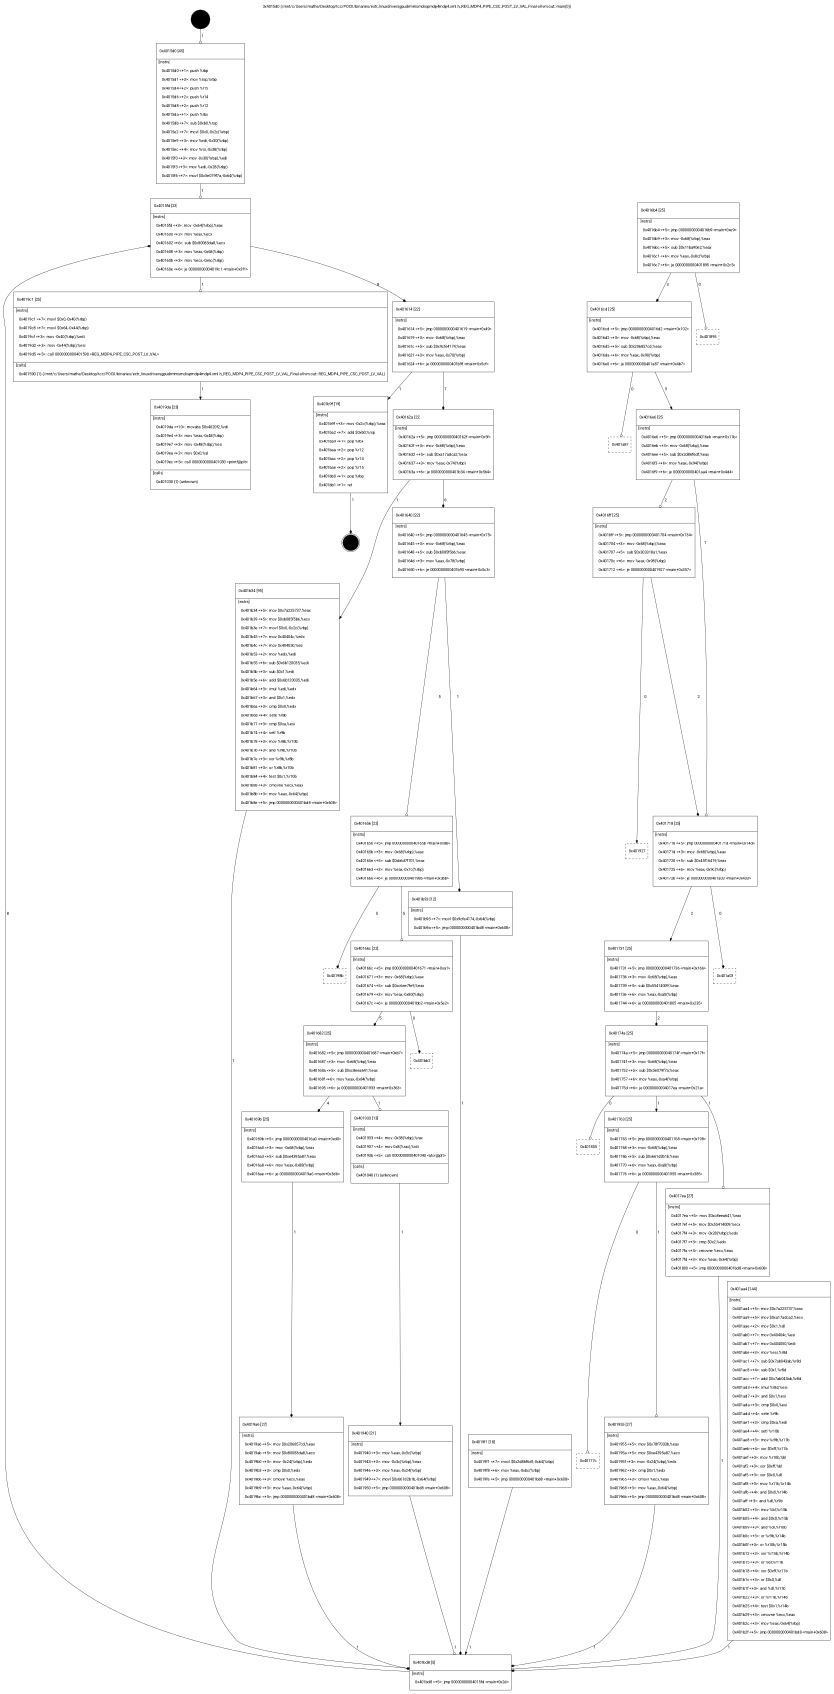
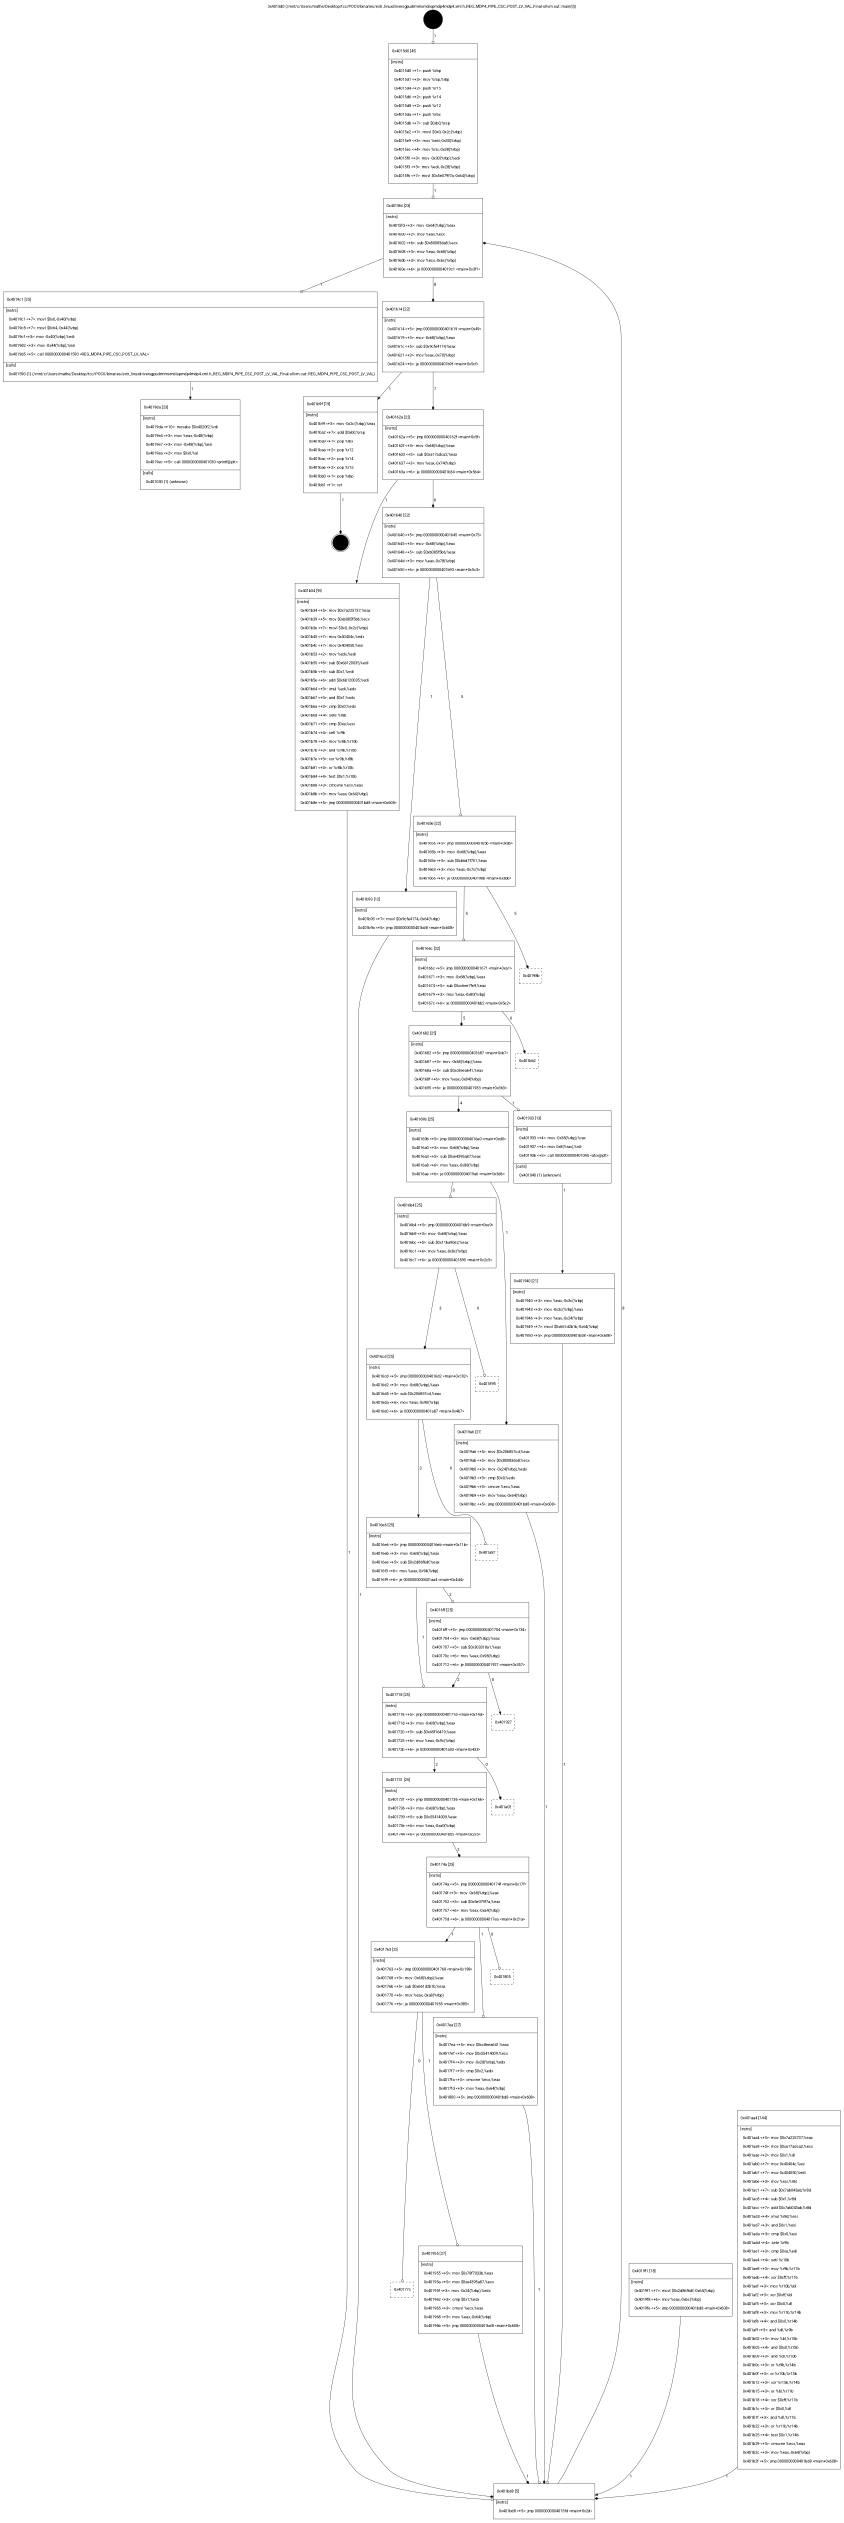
none -> (452, 1189)
